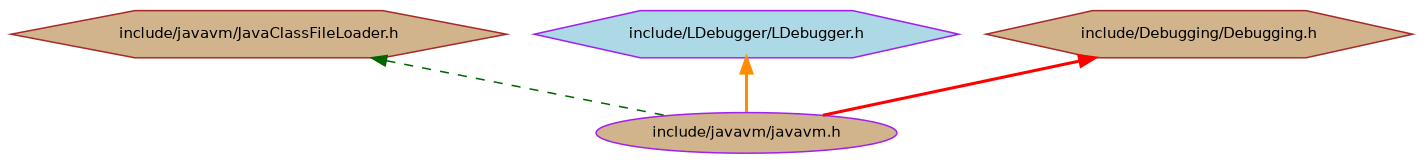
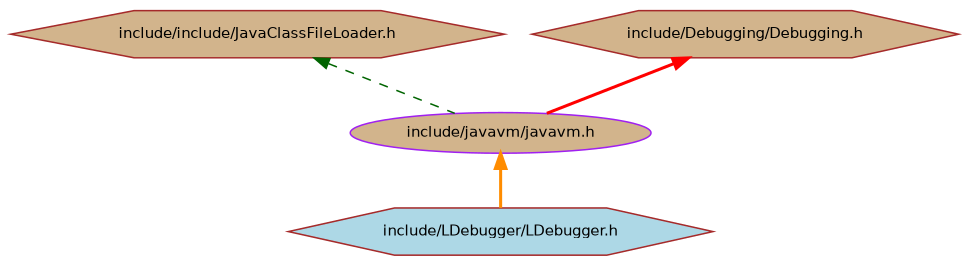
(259, 34) -> (258, 34)
(747, 34) -> (501, 232)
(747, 93) -> (501, 188)
